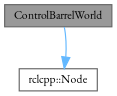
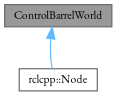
(66, 42) -> (51, 54)
